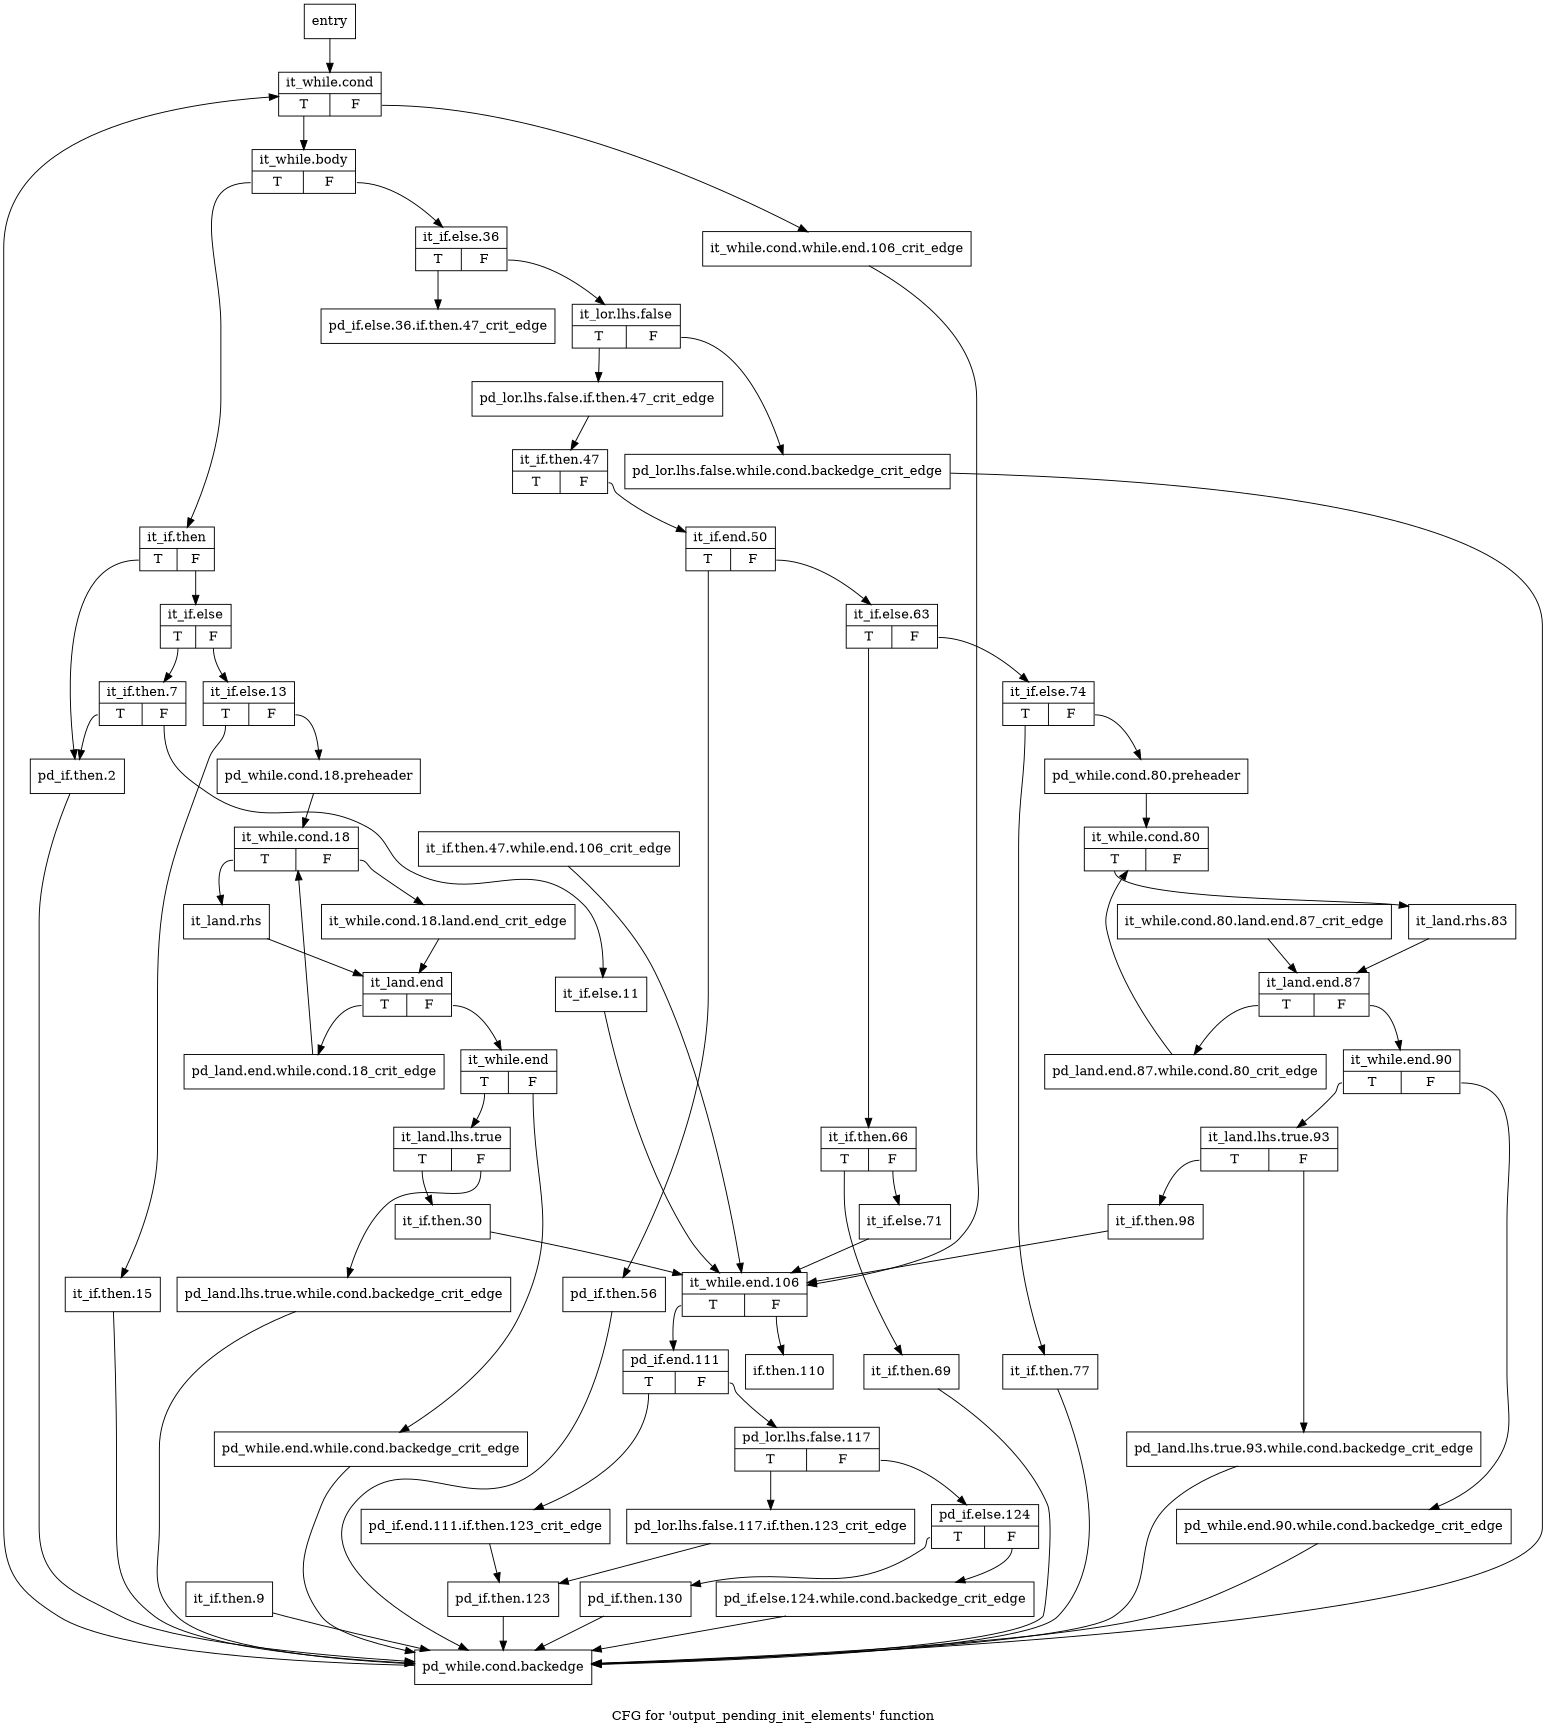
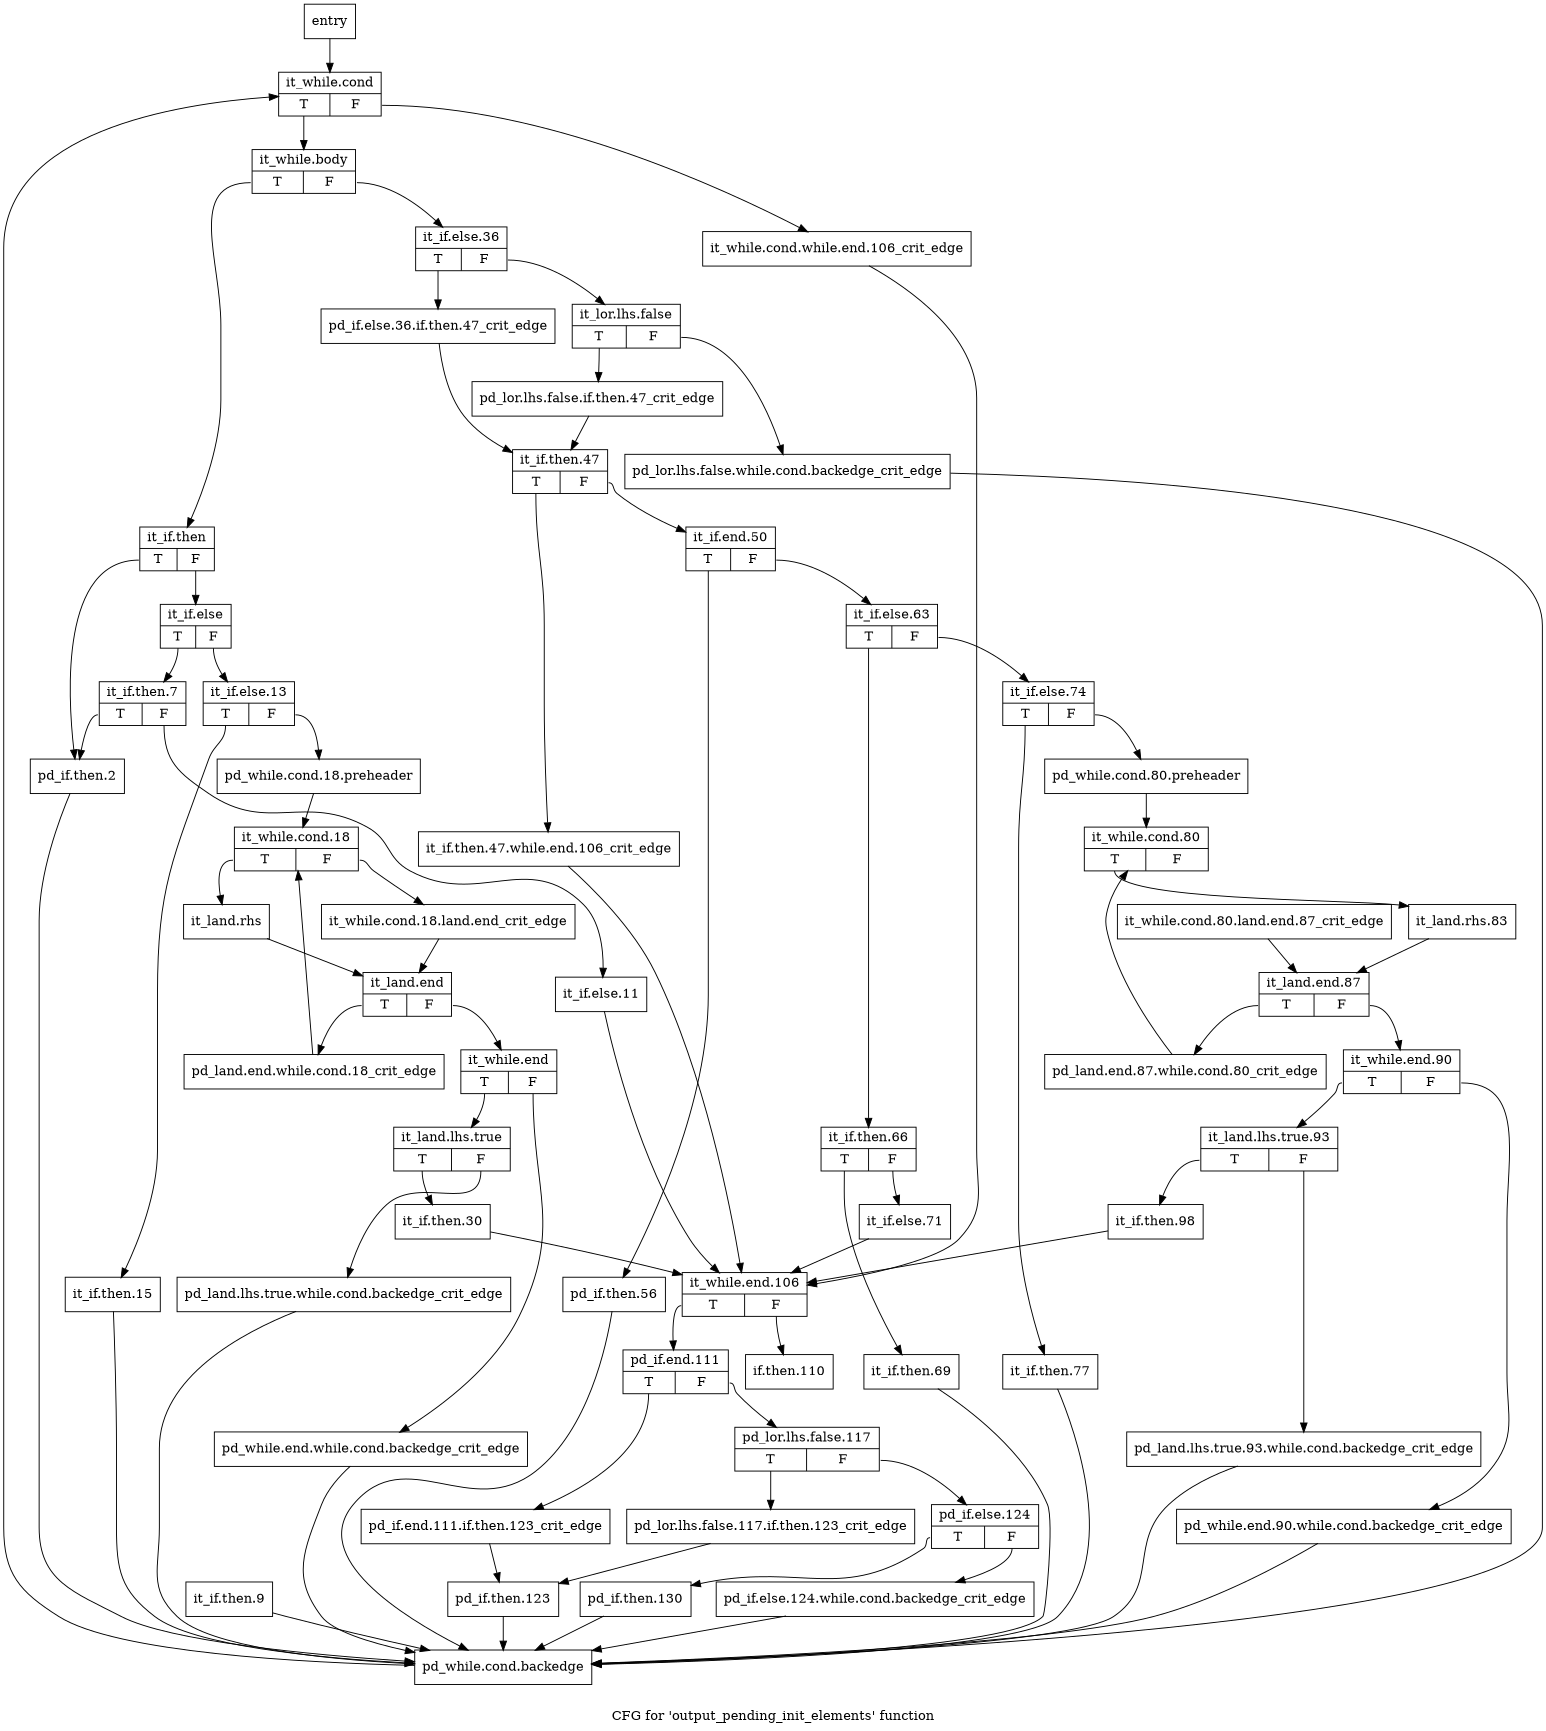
none -> (457, 405)
none -> (544, 658)
